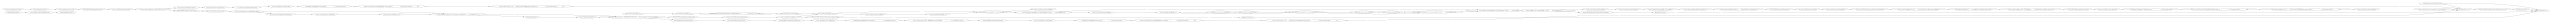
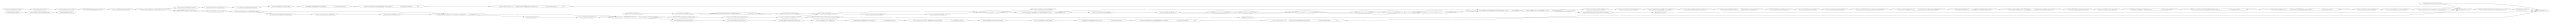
none -> (2397, 9)
